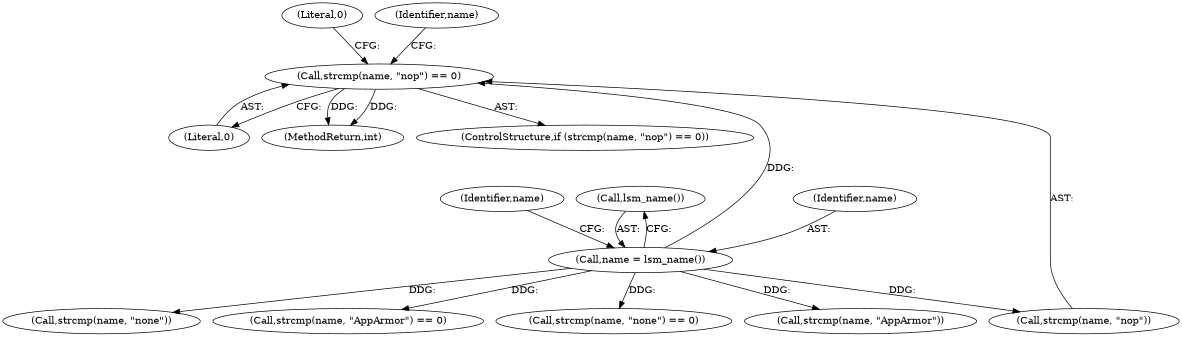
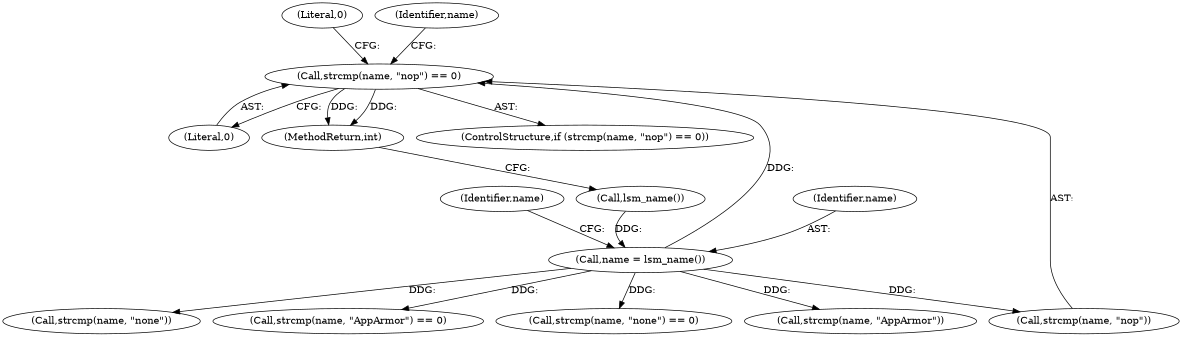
(630, 229) -> (630, 229)
(646, 233) -> (484, 168)
